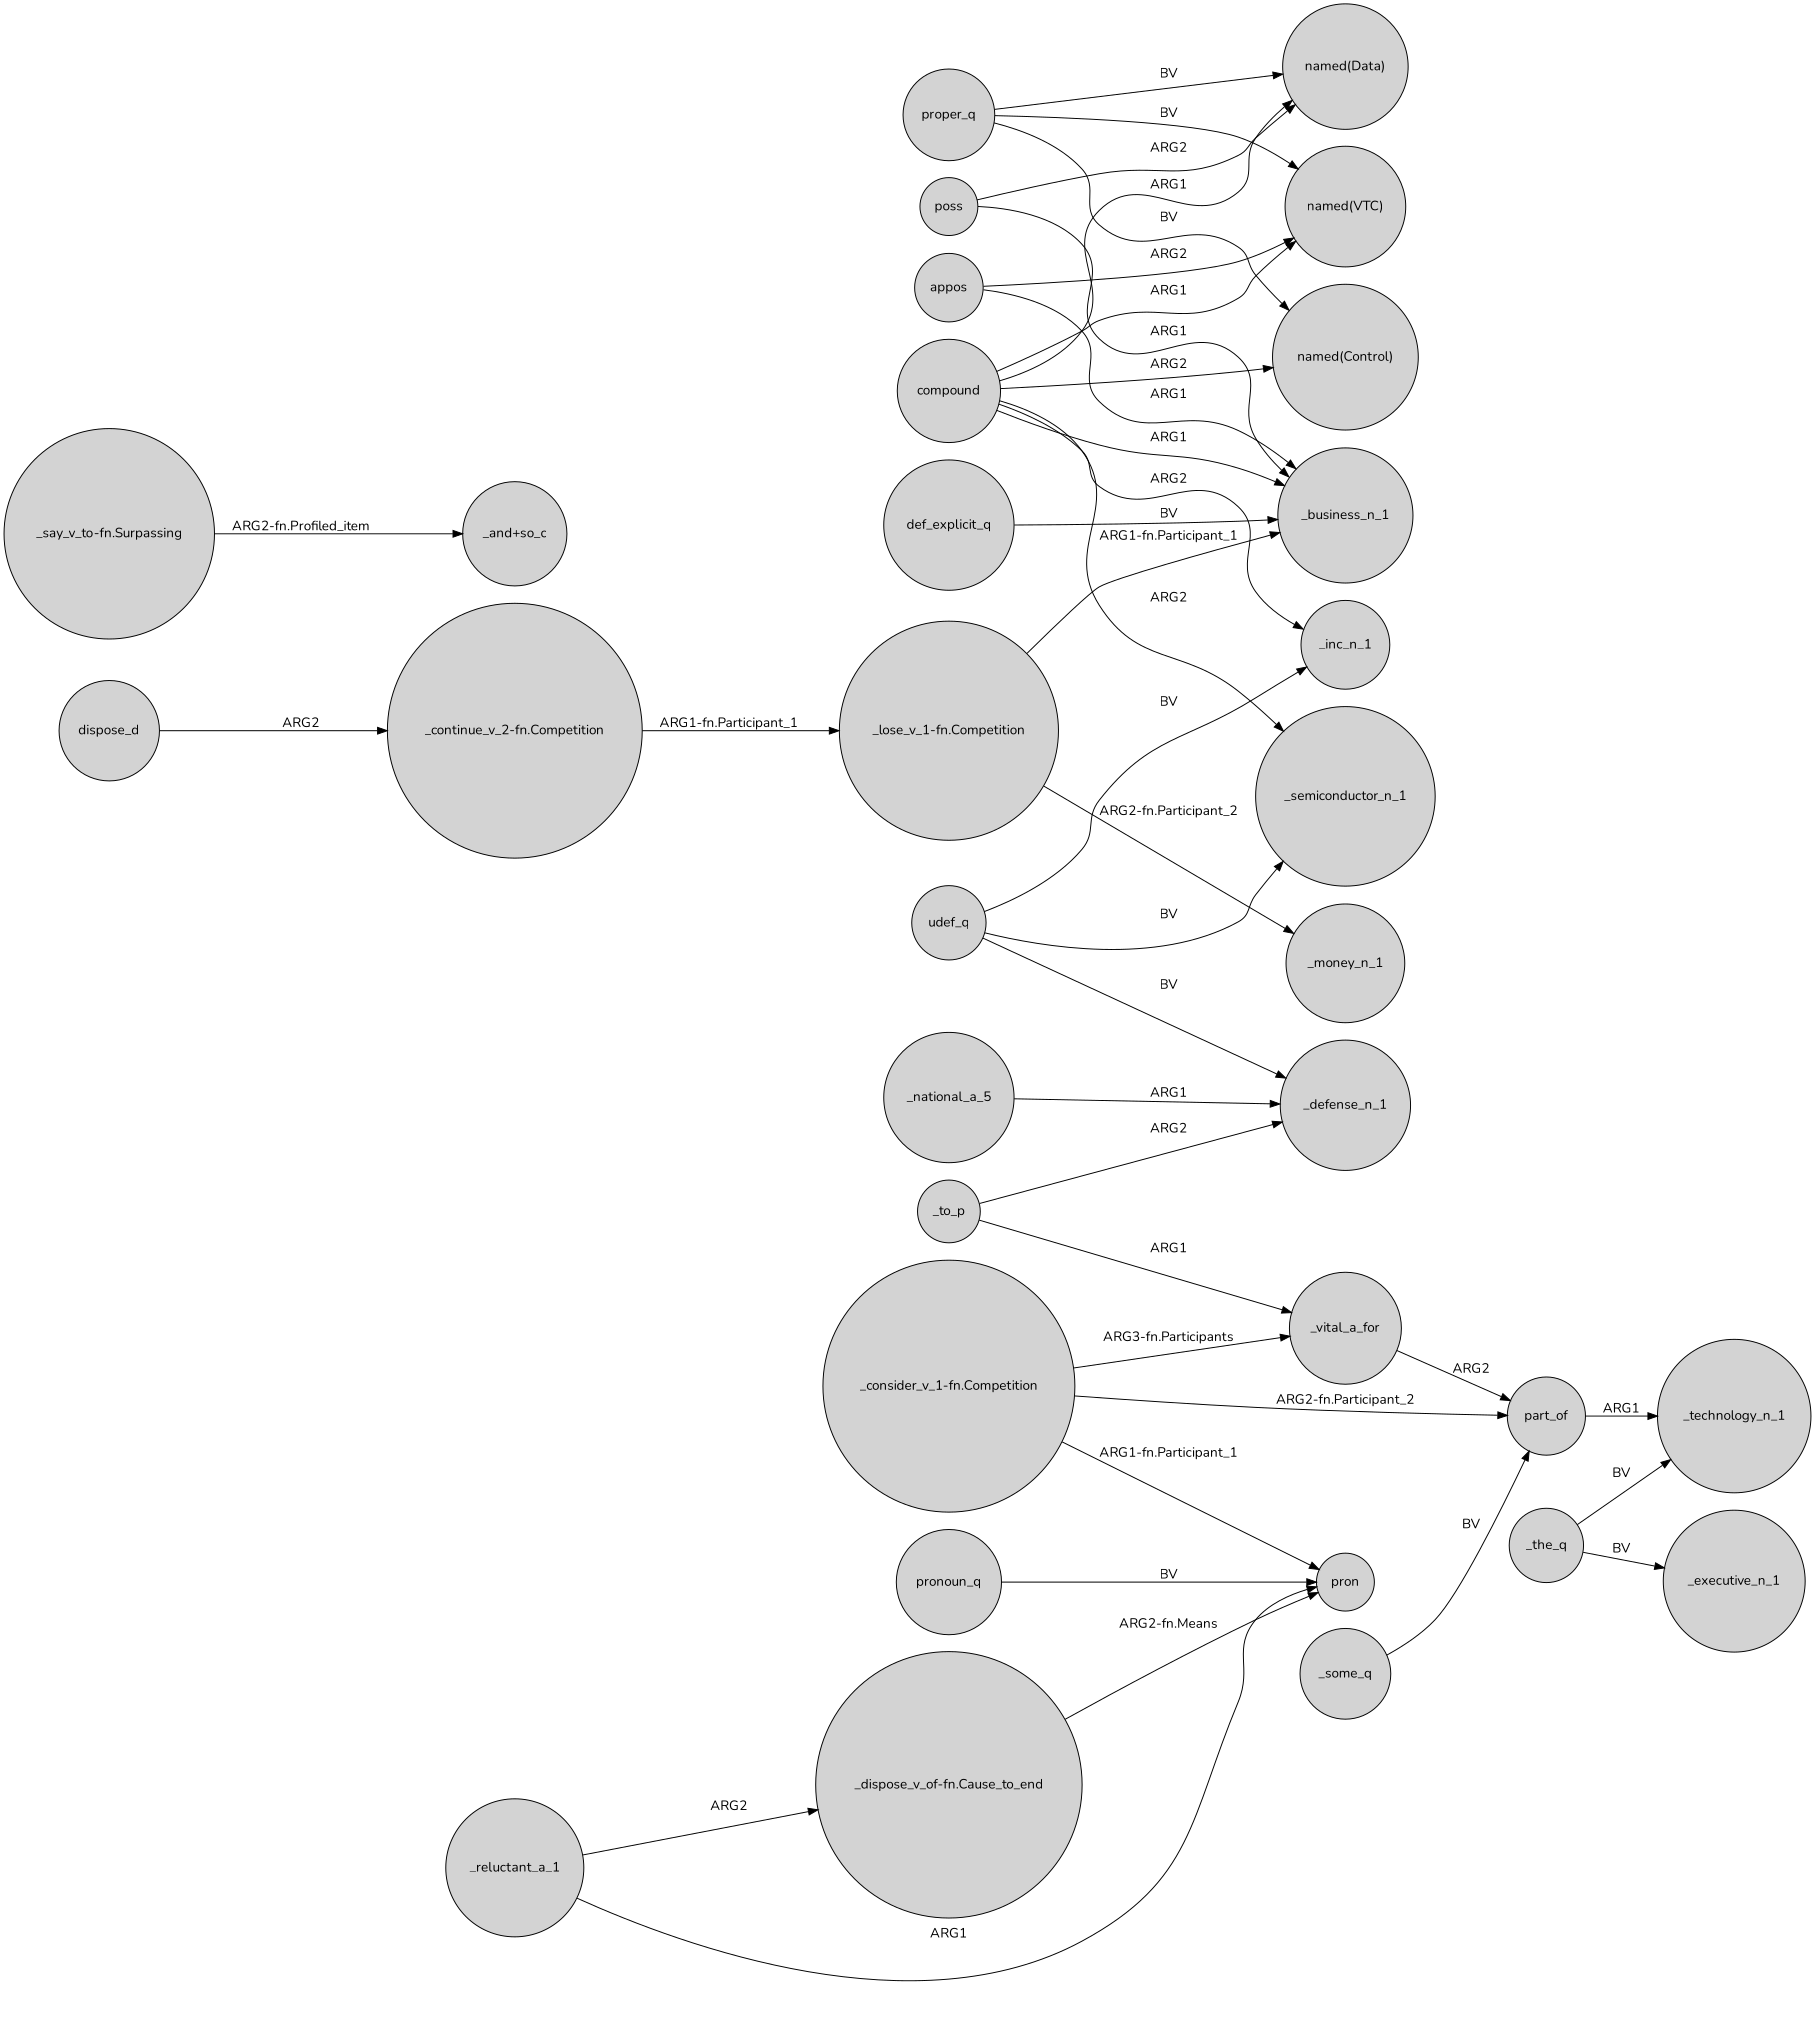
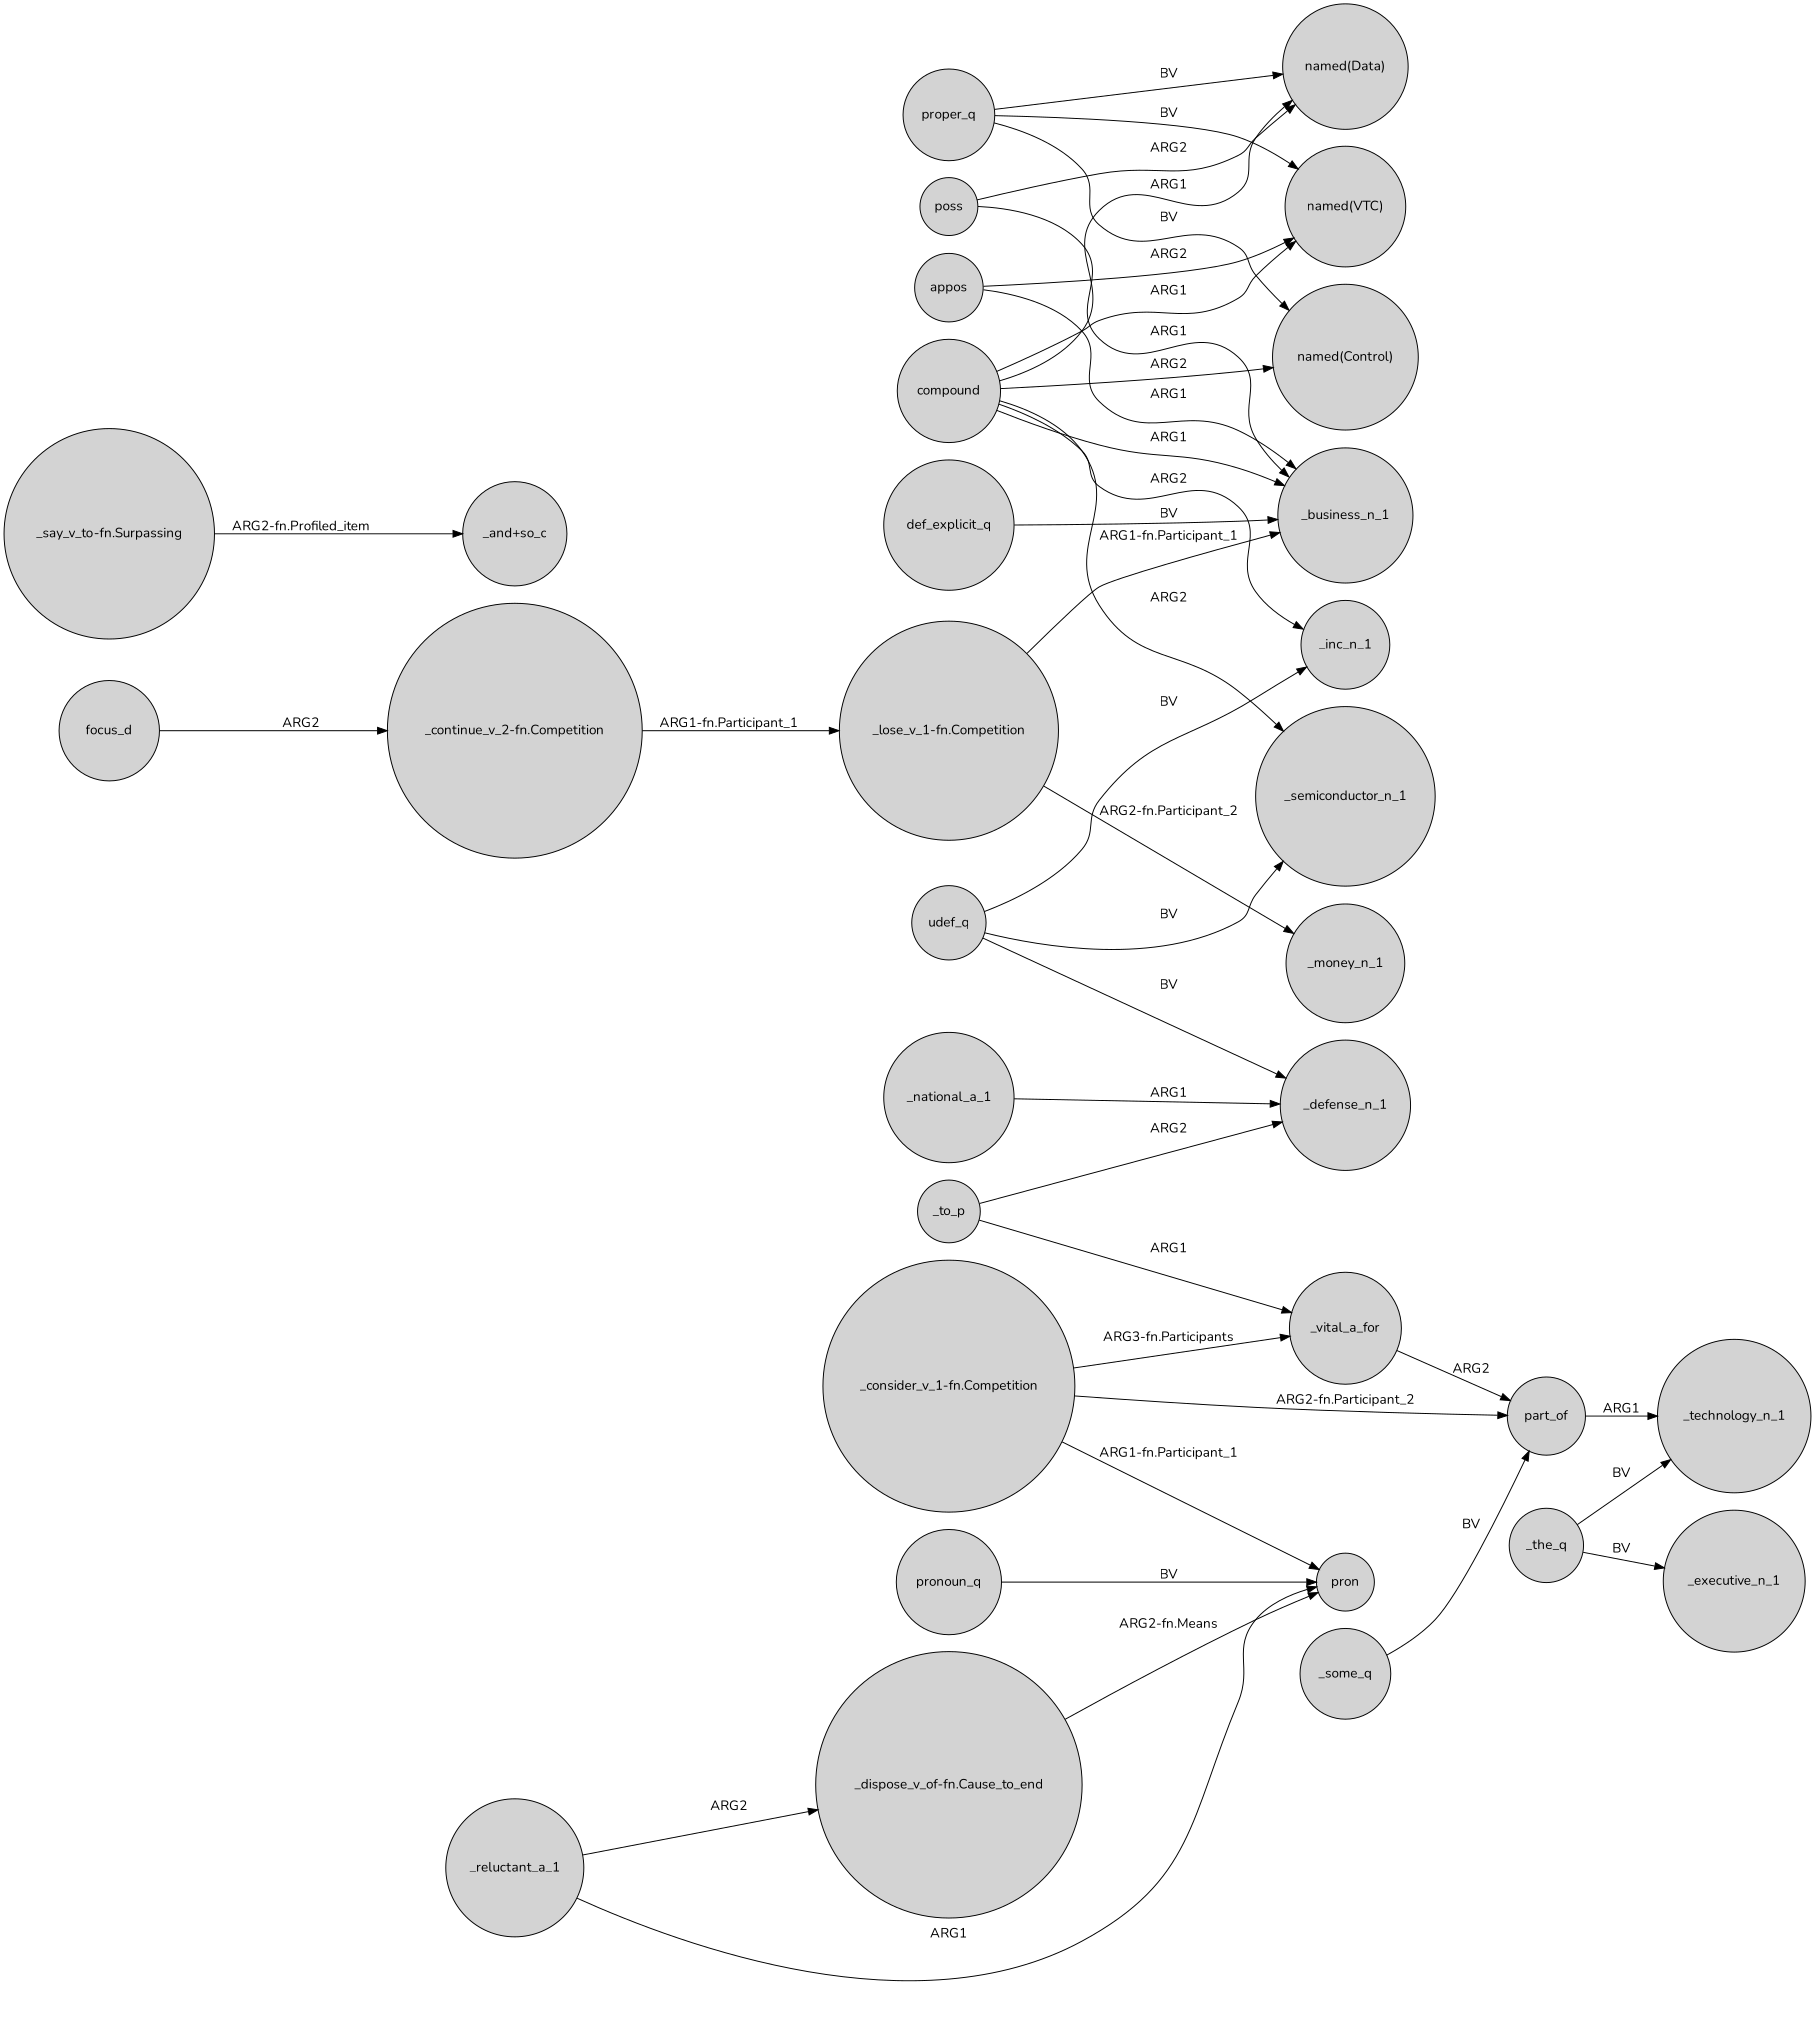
(109, 731) -> (109, 731)
(949, 1098) -> (949, 1098)
